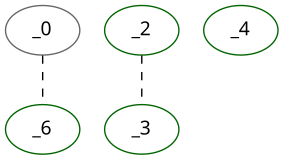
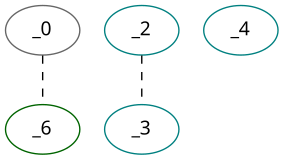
(142, 30) -> (142, 30)
(241, 30) -> (241, 30)
(142, 129) -> (142, 129)
